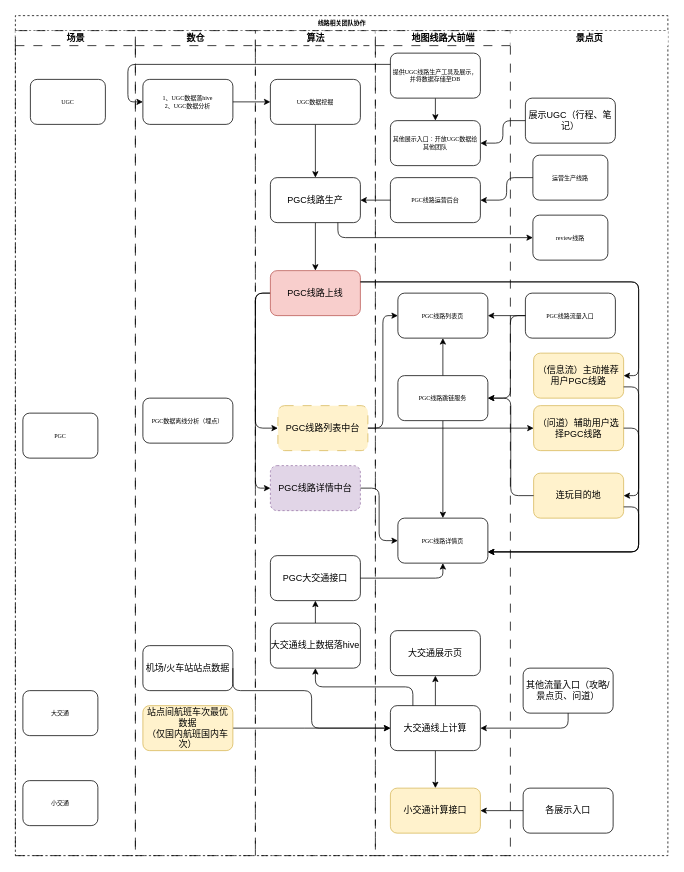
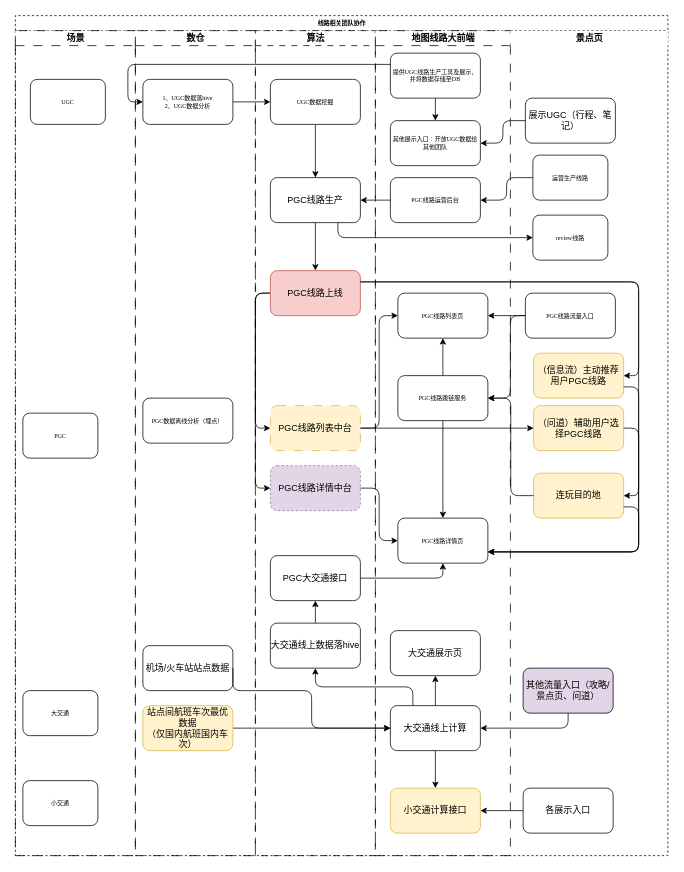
(323, 428) -> (315, 428)
(568, 690) -> (568, 690)
